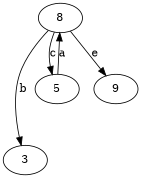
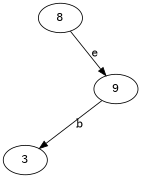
(18, 79) -> (74, 122)
(57, 89) -> none
